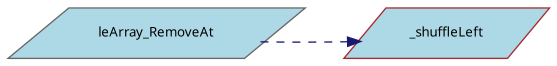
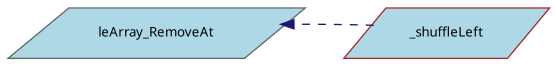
(304, 42) -> (334, 24)
